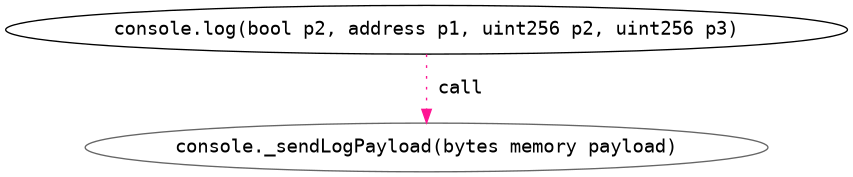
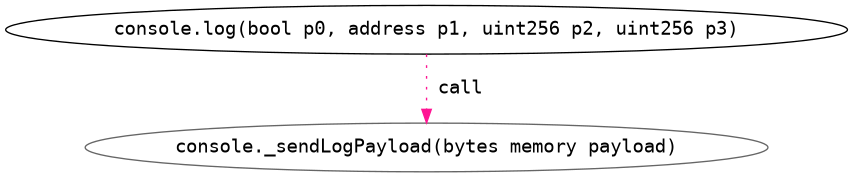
(427, 30) -> (427, 30)
